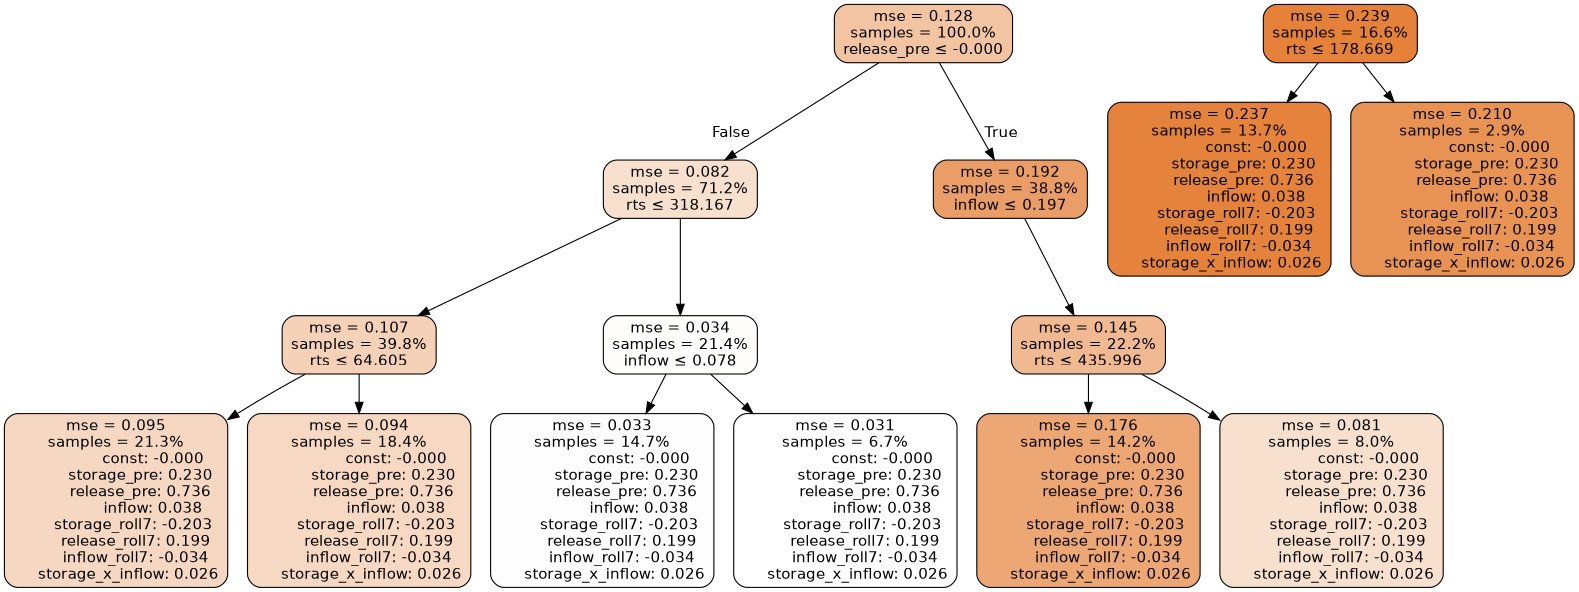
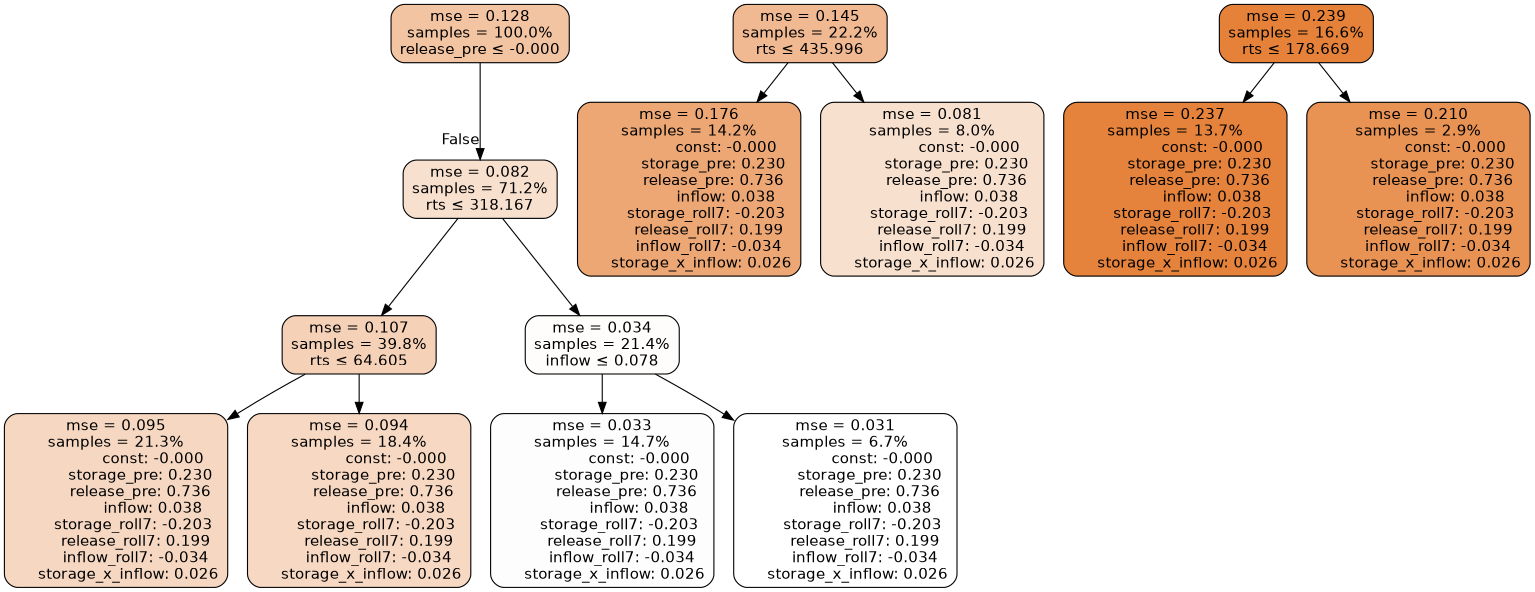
(1010, 189) -> none
